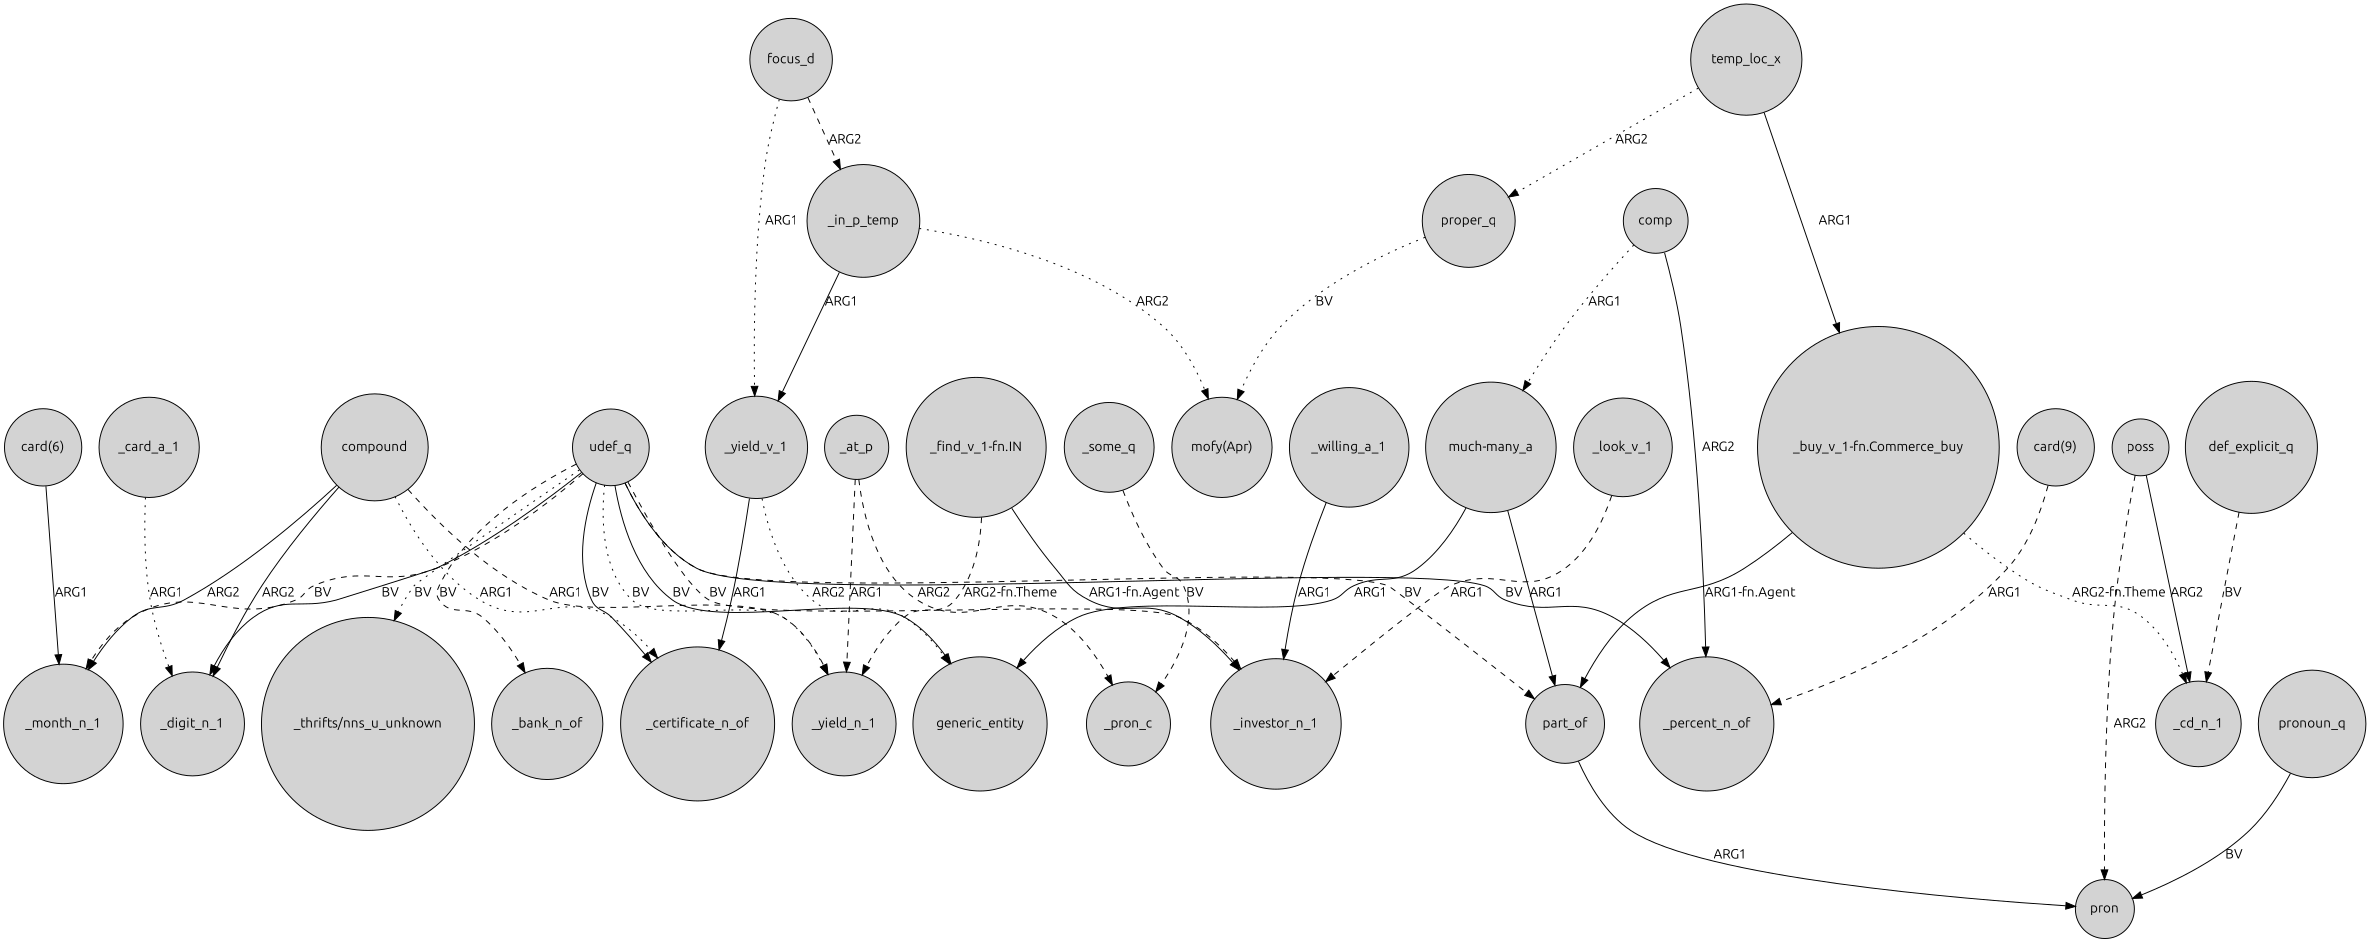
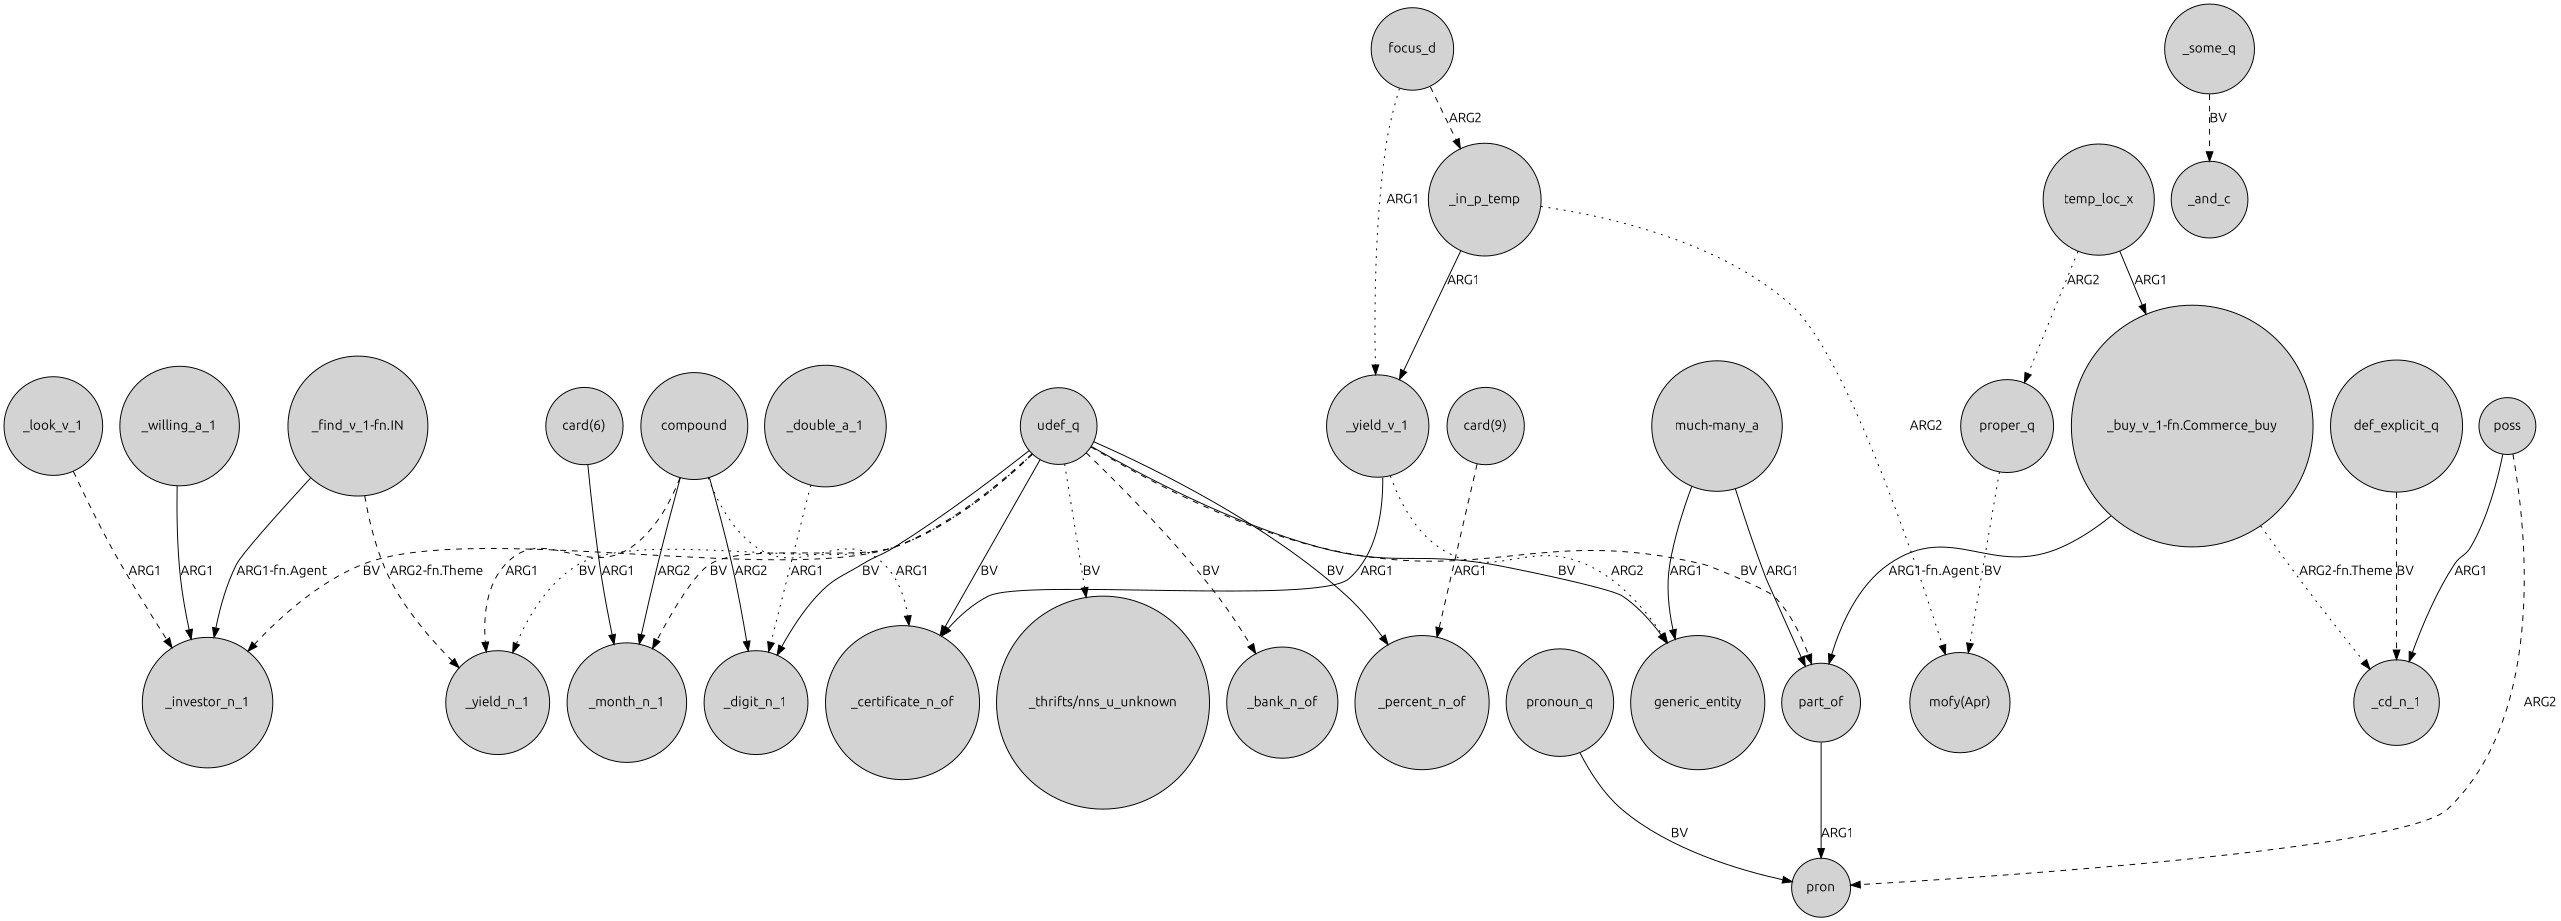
(1656, 221) -> none
(149, 447) -> (825, 426)
(857, 447) -> none
(2187, 593) -> (2471, 572)
(1128, 724) -> (2210, 200)
